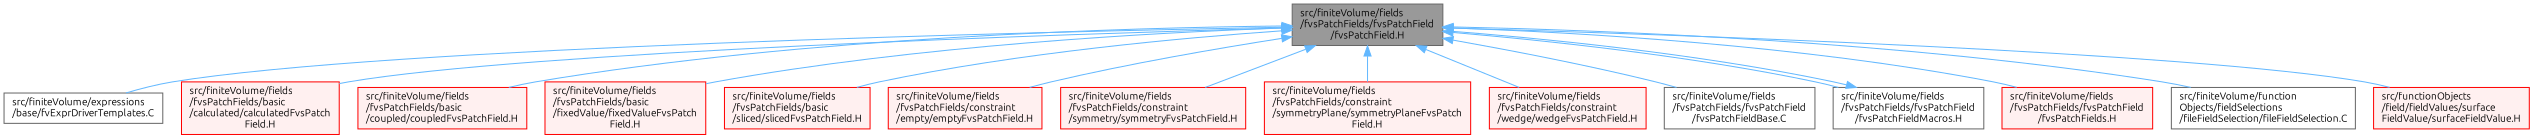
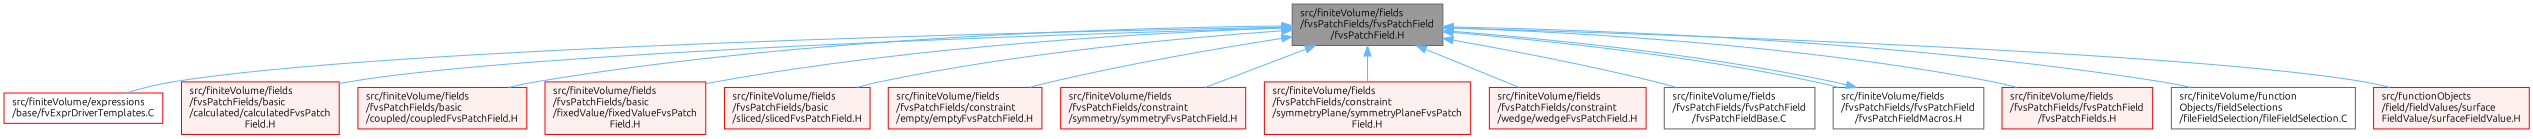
(83, 108) -> (83, 108)
